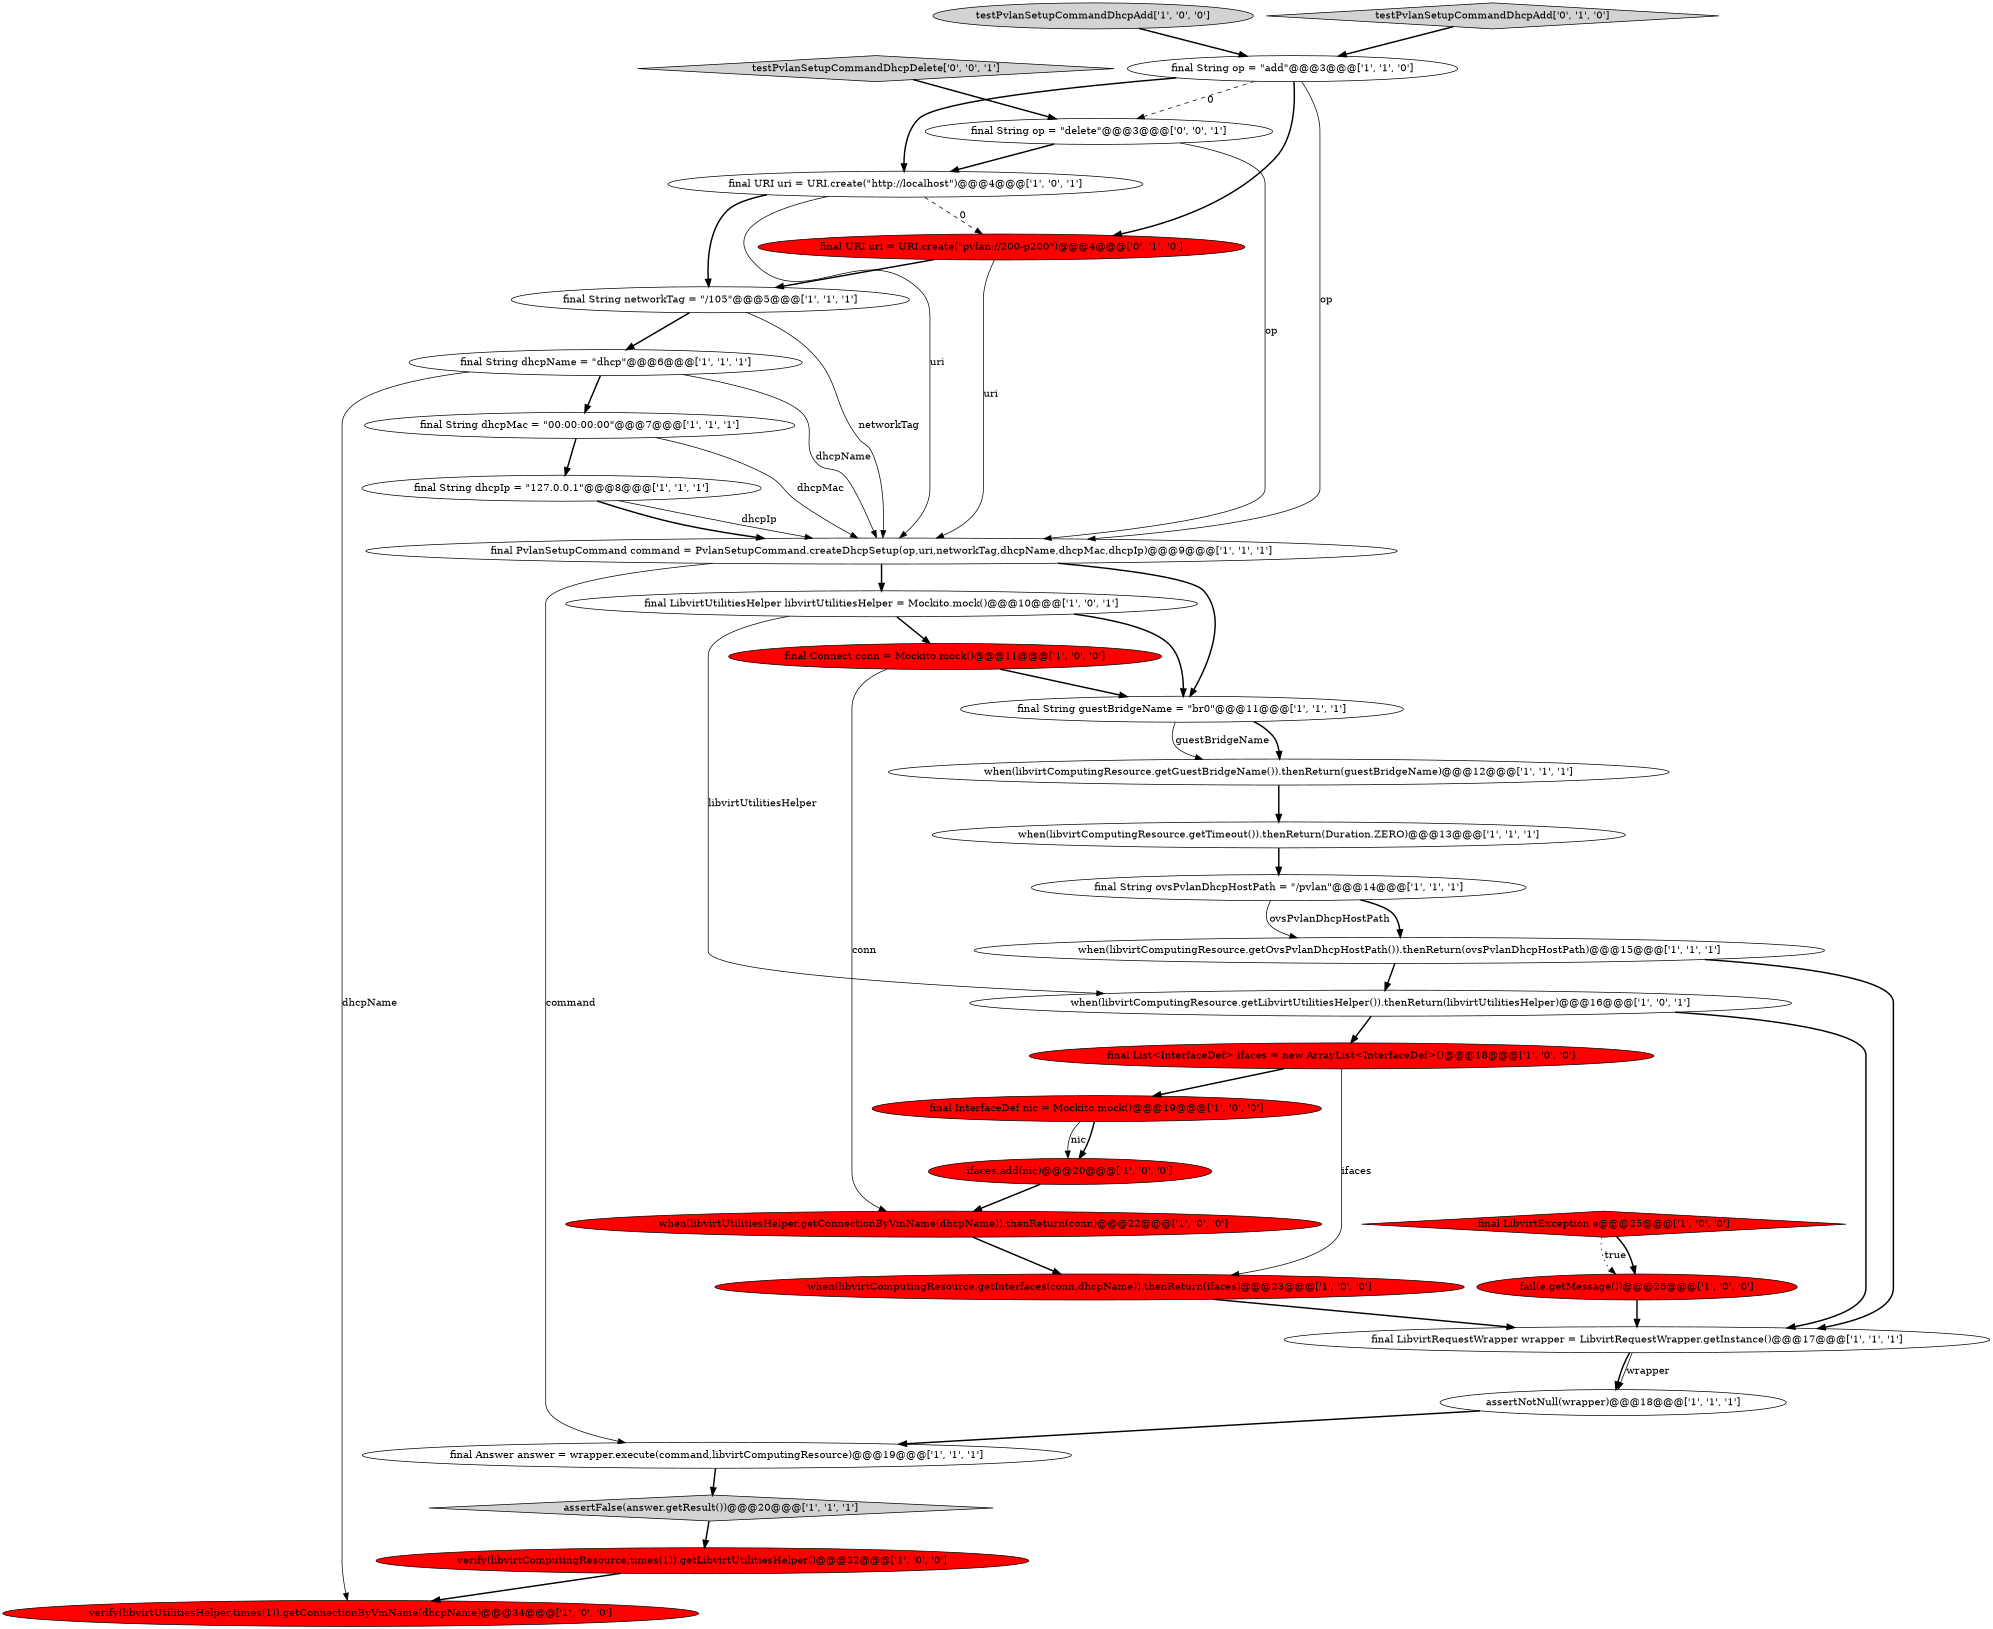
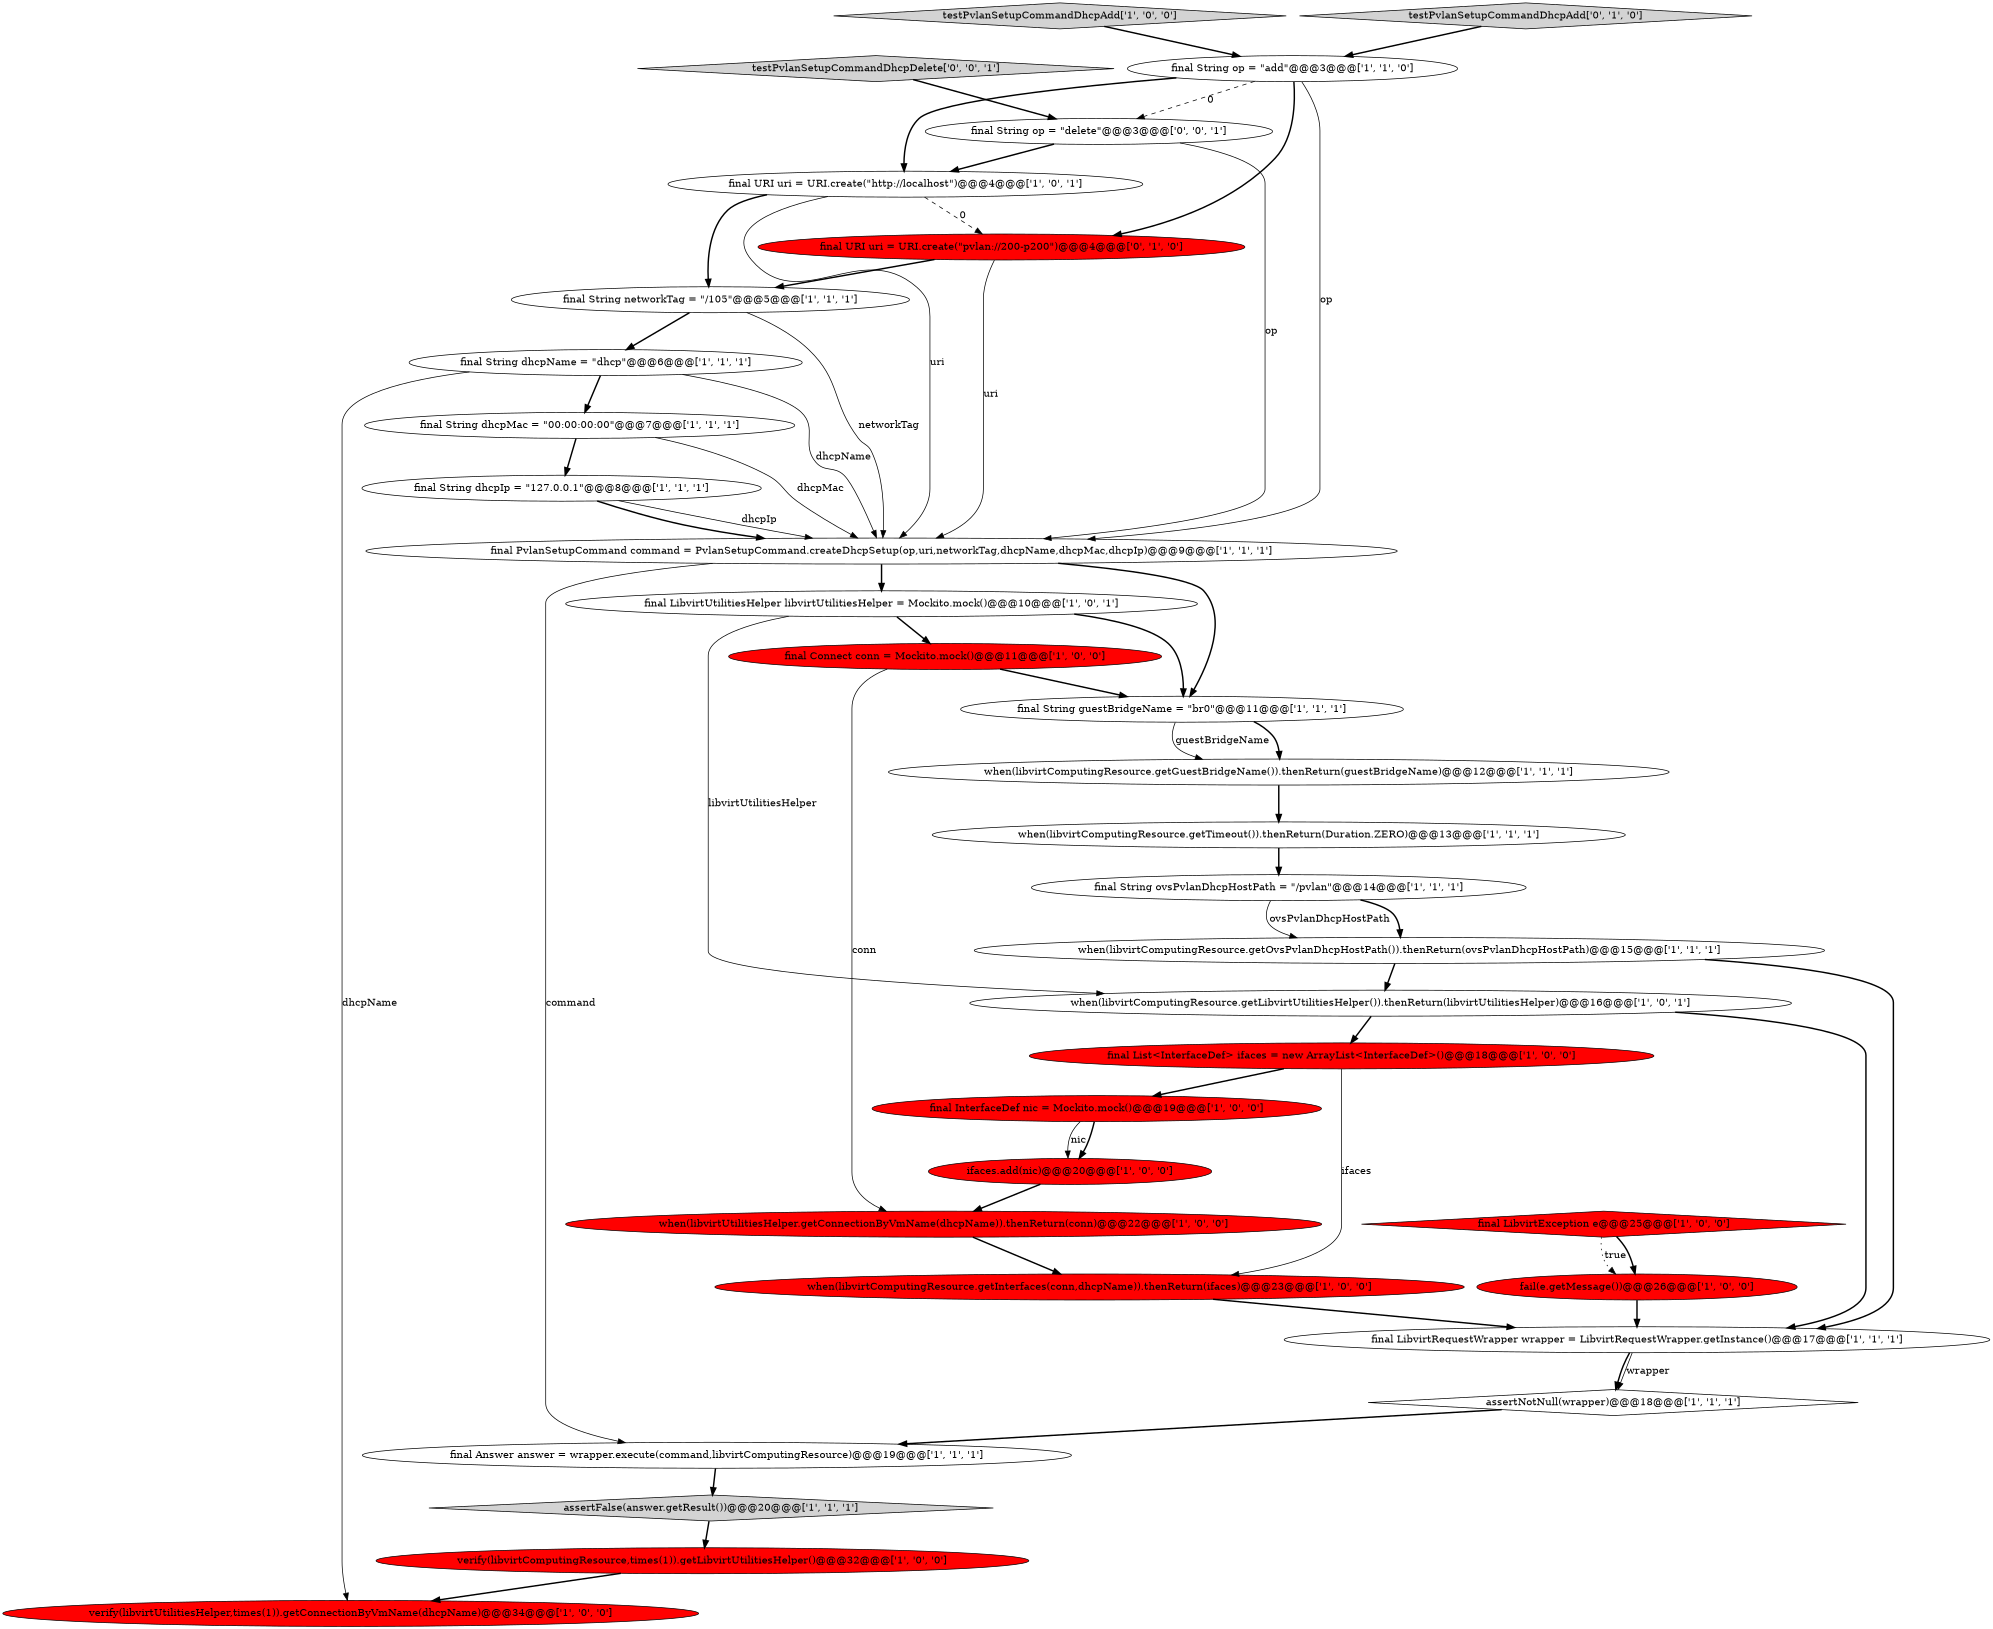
(1093, 16) -> (1060, 16)
(1613, 1403) -> (1613, 1403)
